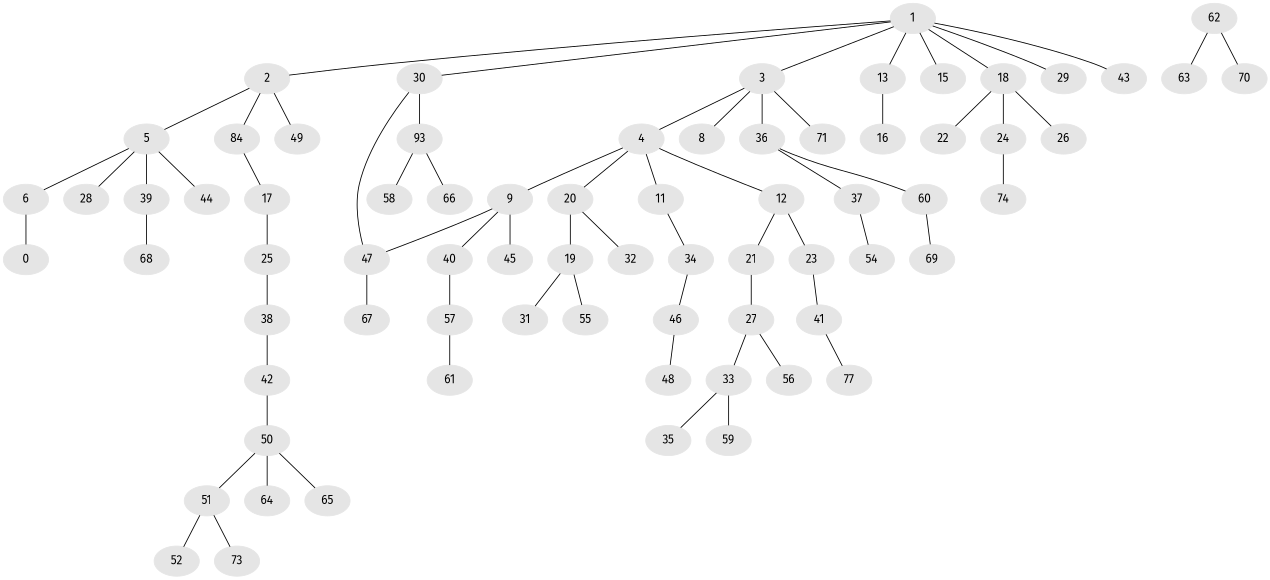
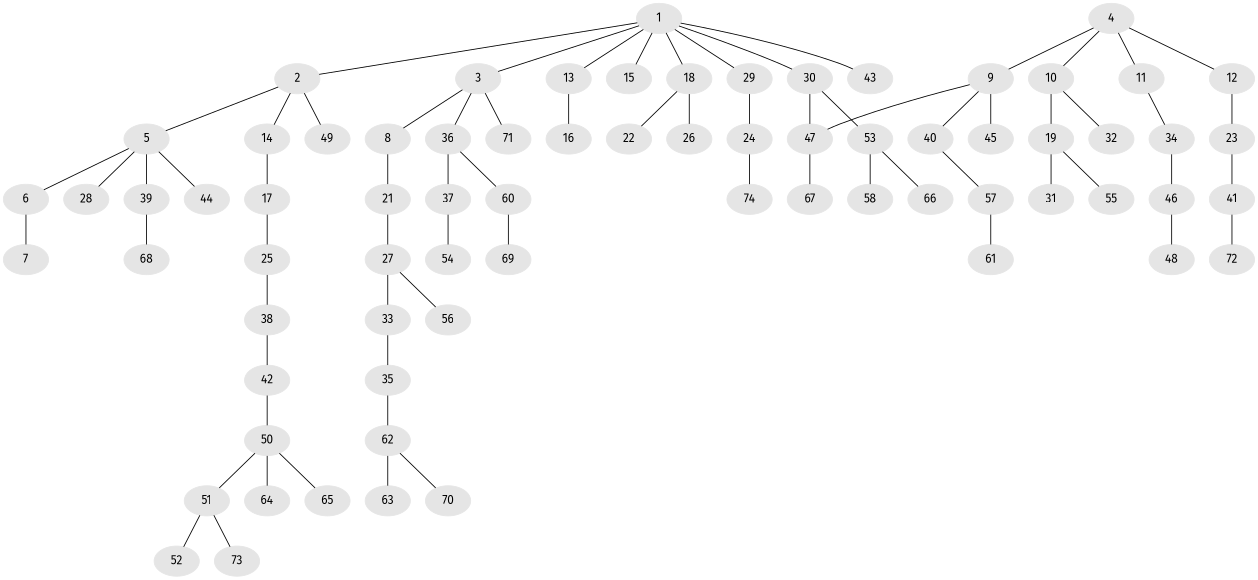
(702, 109) -> none
(1003, 109) -> (750, 109)
(237, 139) -> (267, 139)
(420, 139) -> (870, 139)
(570, 199) -> (1051, 79)
(766, 230) -> (388, 169)
(26, 260) -> (26, 260)
(849, 380) -> (1232, 260)
none -> (388, 410)
(729, 441) -> none
